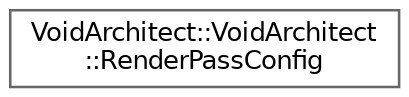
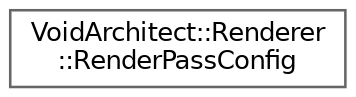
(205, 49) -> (178, 49)
